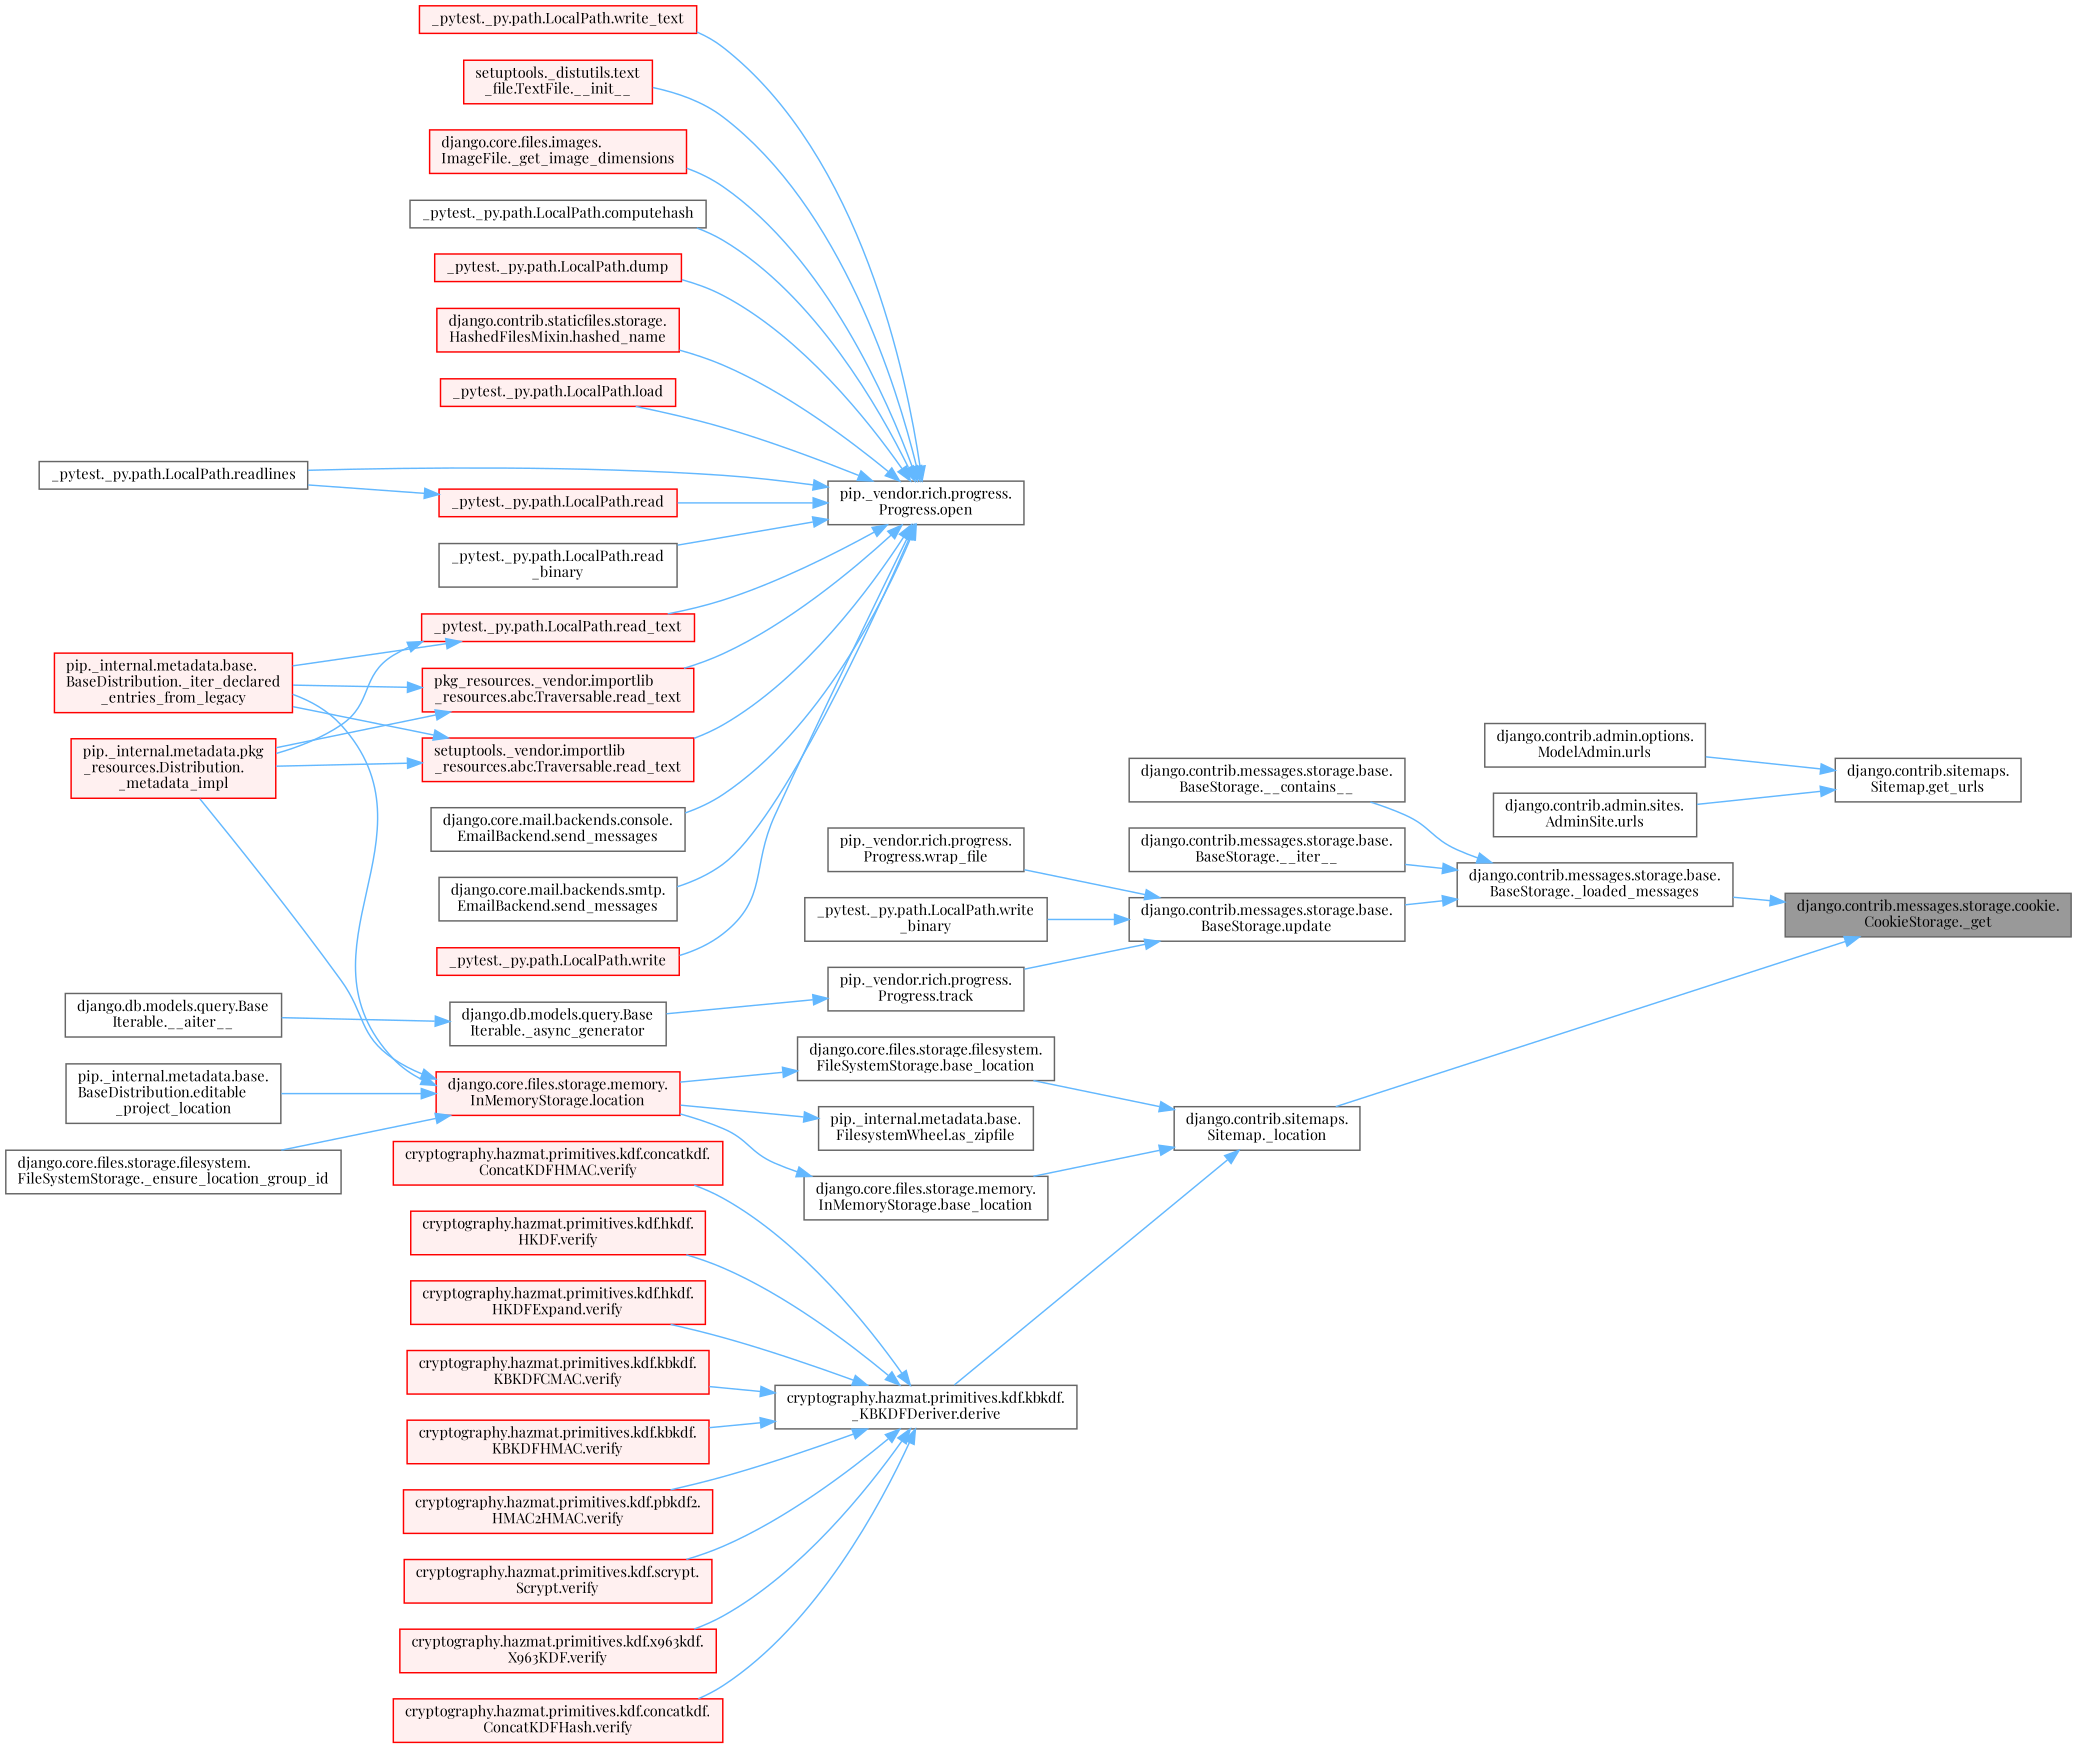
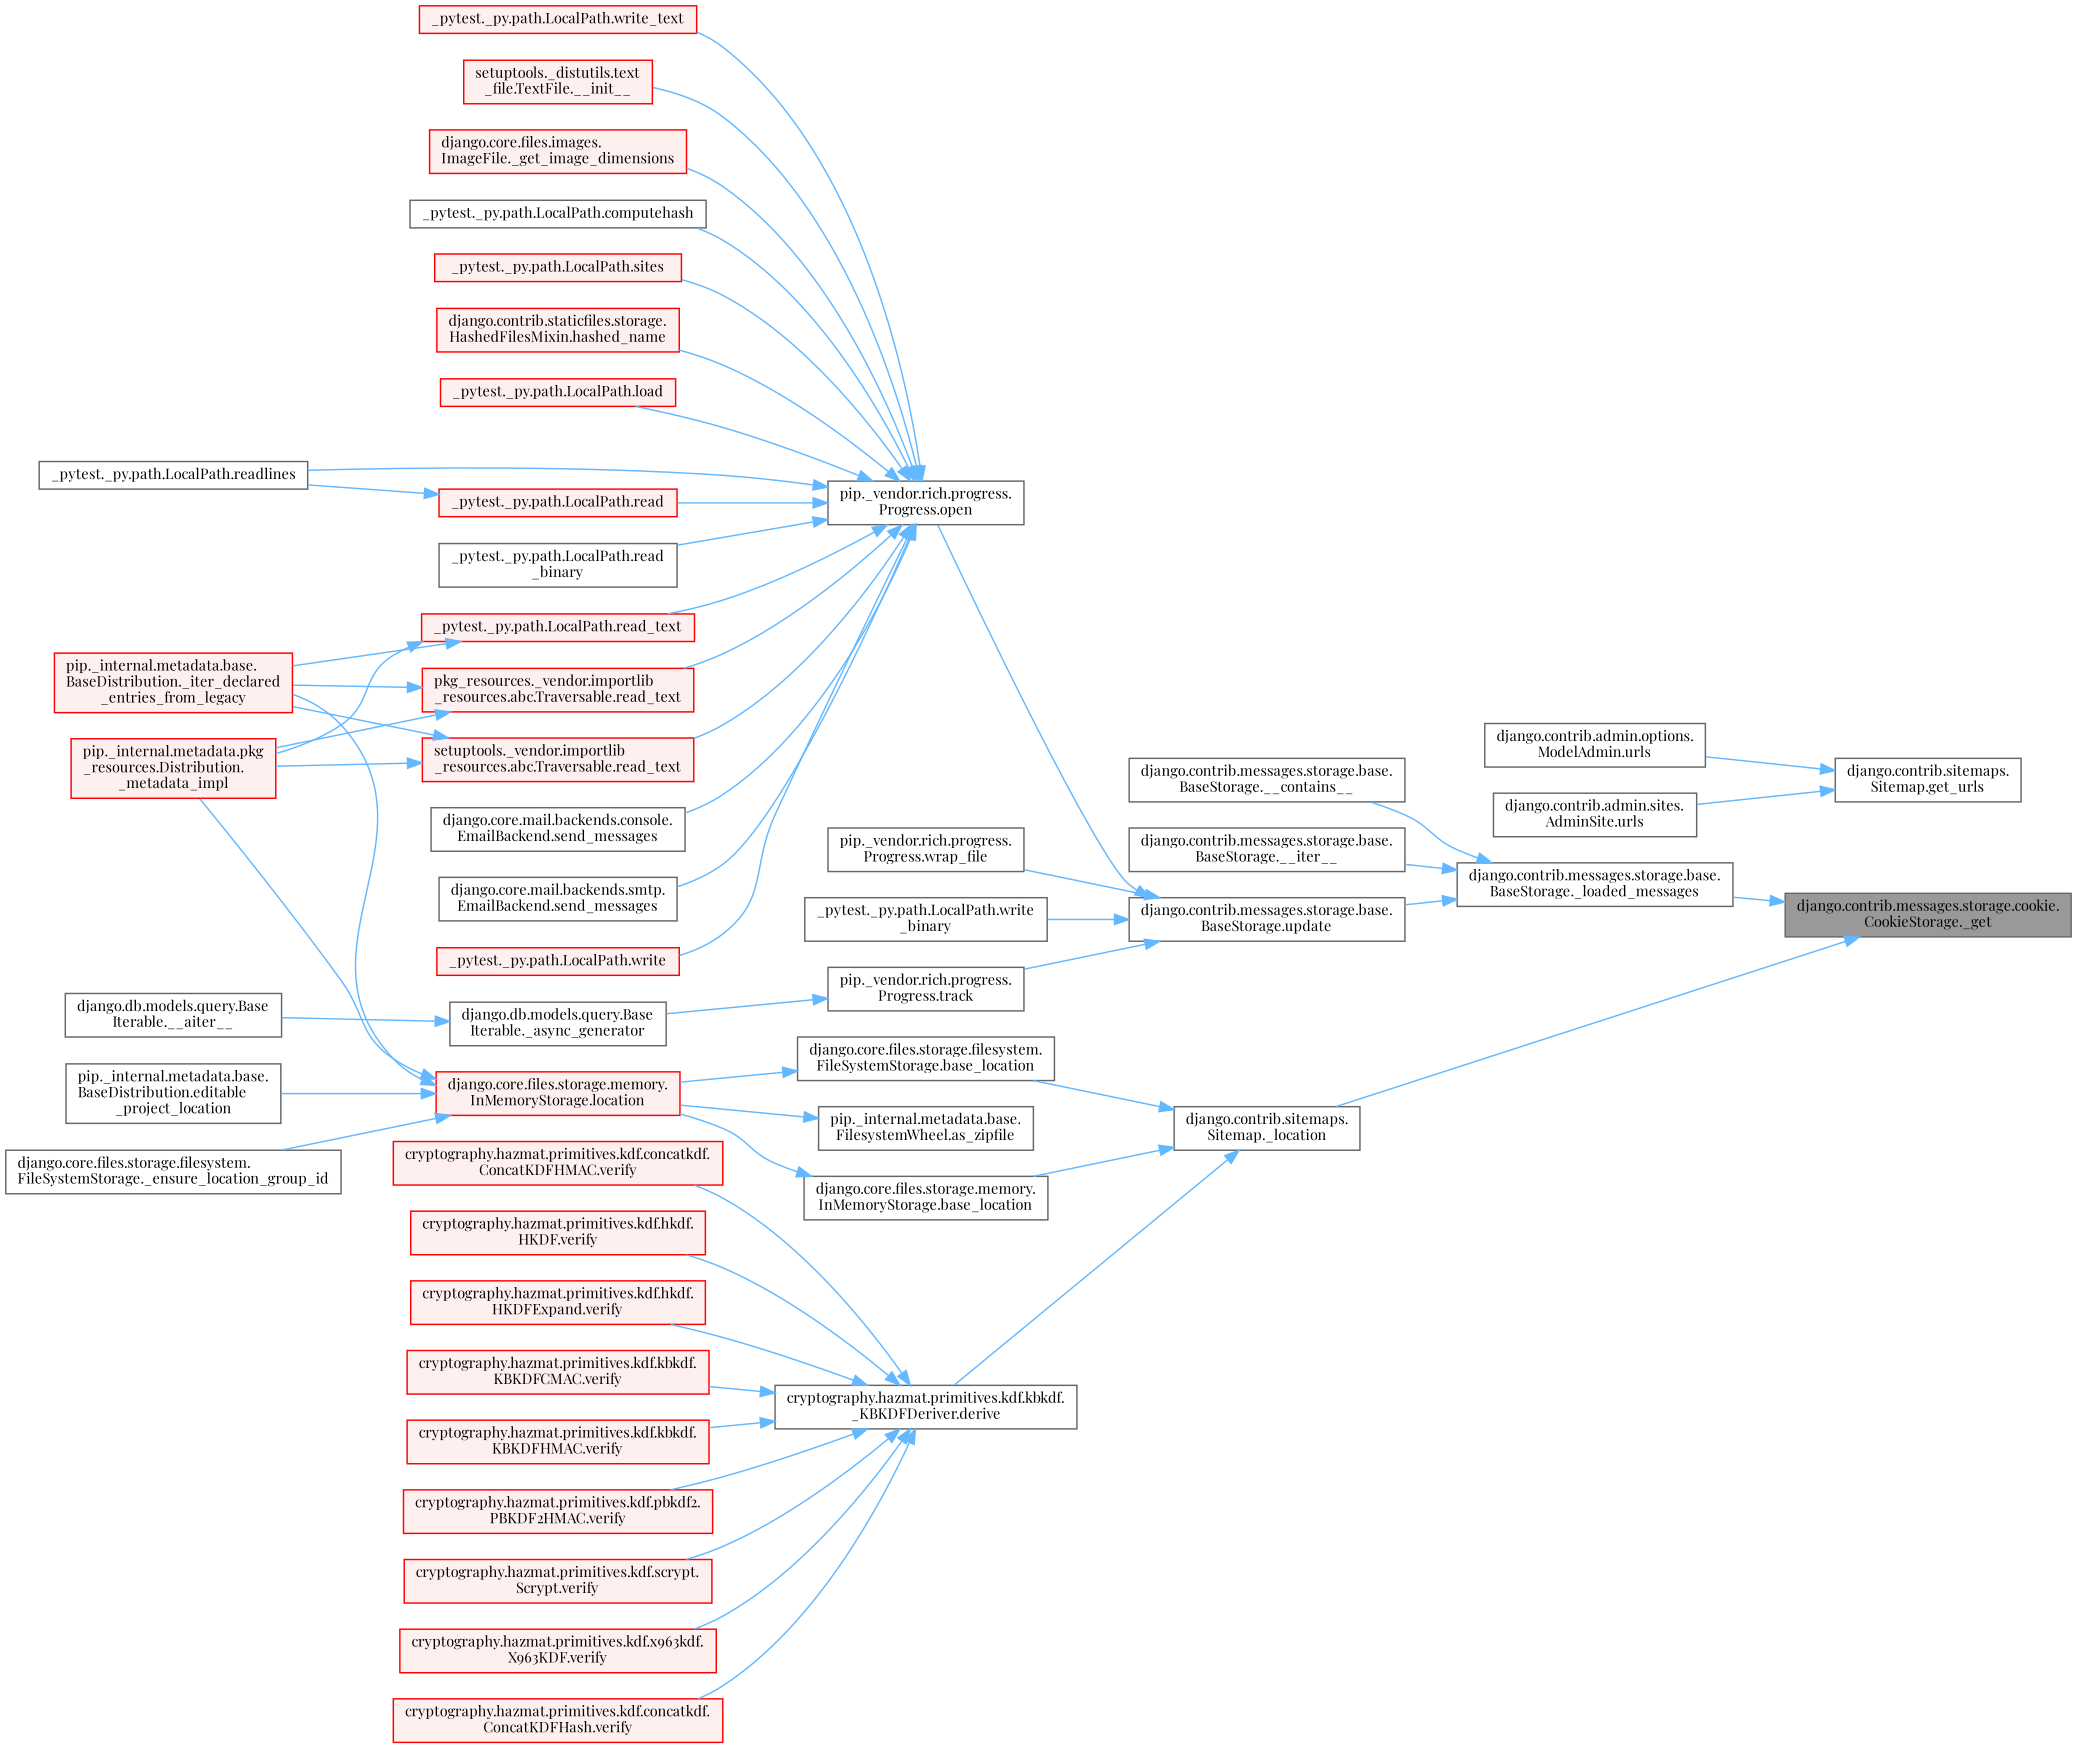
(558, 268) -> (558, 268)
none -> (1029, 713)
(558, 1512) -> (558, 1512)
